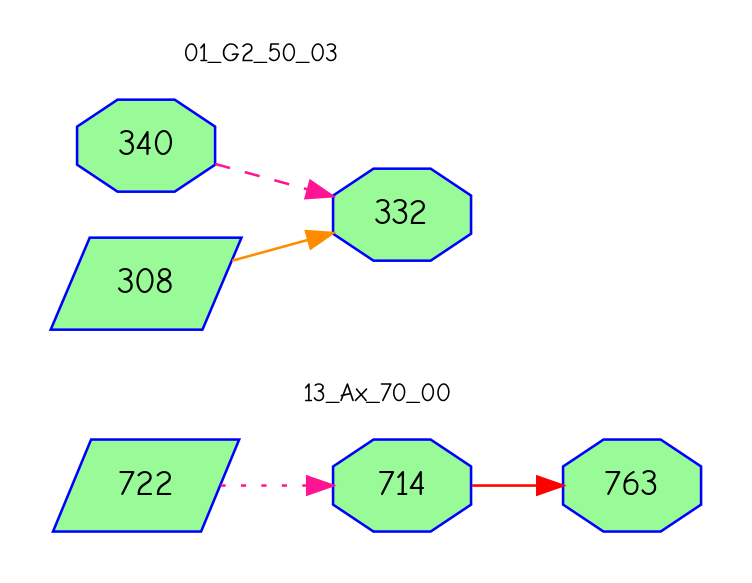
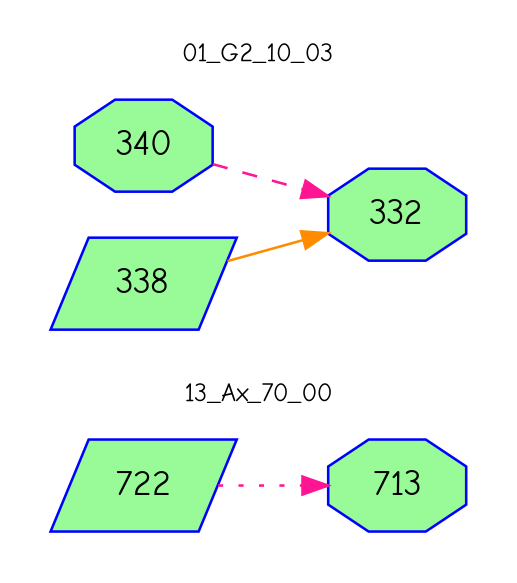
(261, 55) -> (259, 55)
(146, 284) -> (144, 284)
(402, 486) -> (397, 486)
(632, 486) -> none
